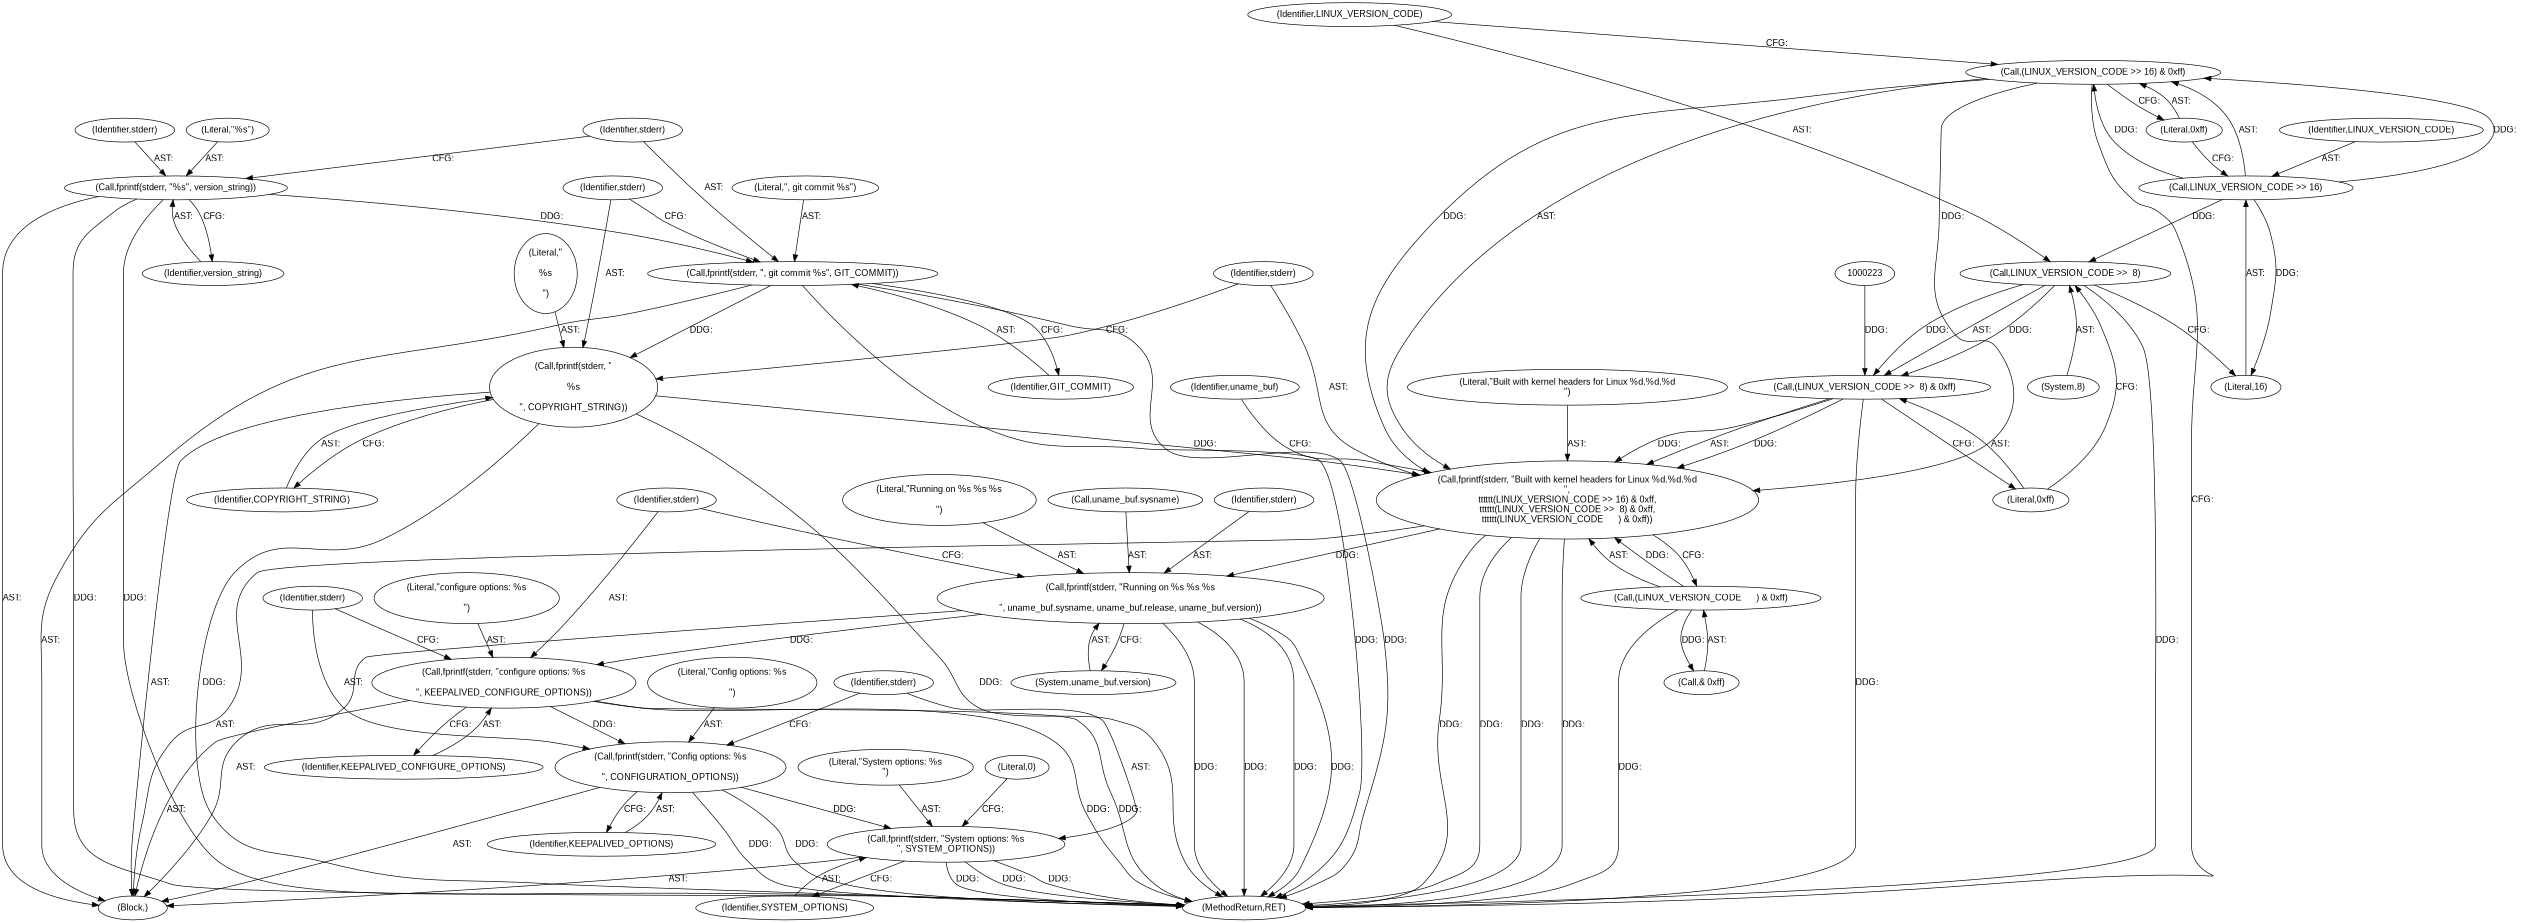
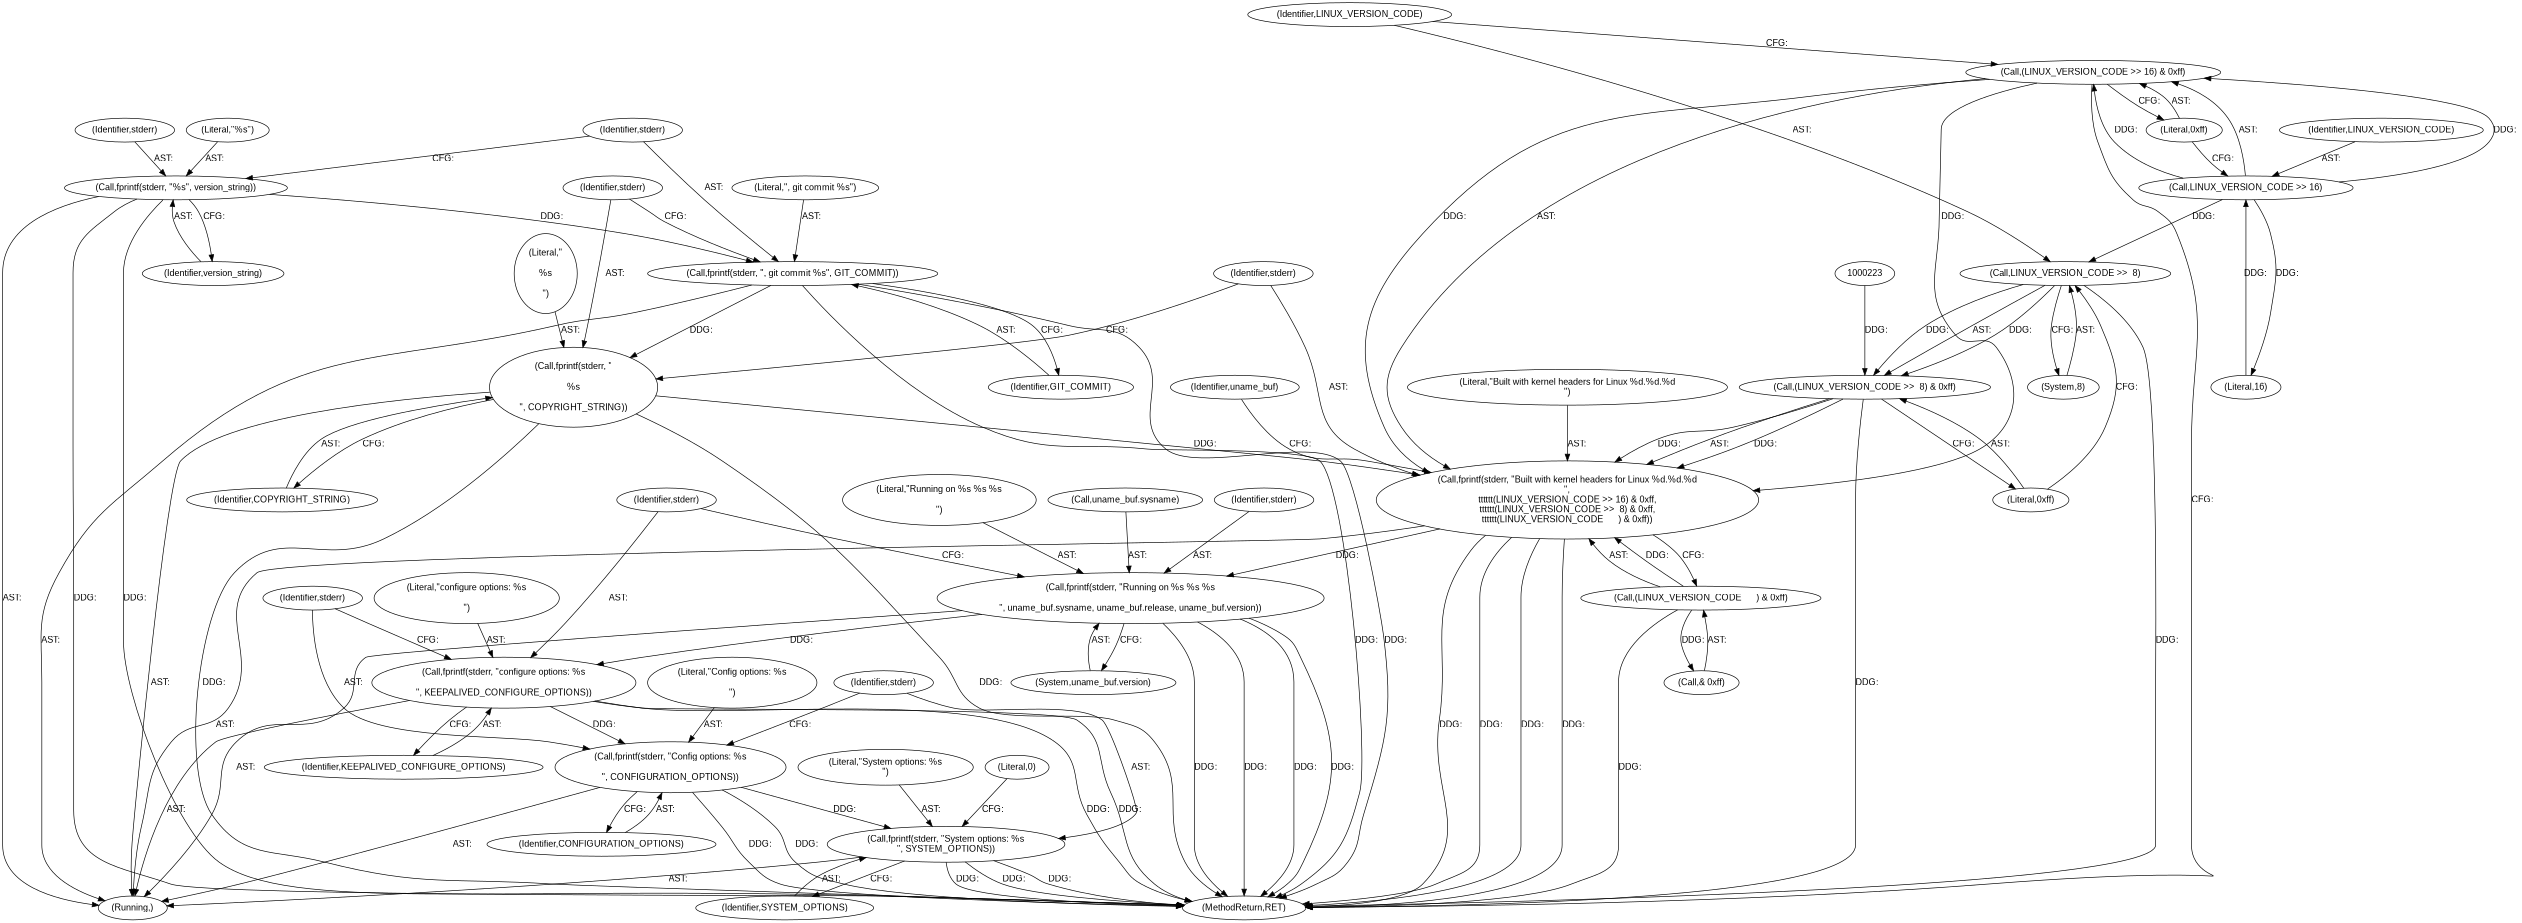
(2257, 274) -> (2257, 274)
(2167, 320) -> (2051, 327)
(601, 844) -> (601, 844)
(133, 908) -> (133, 908)
